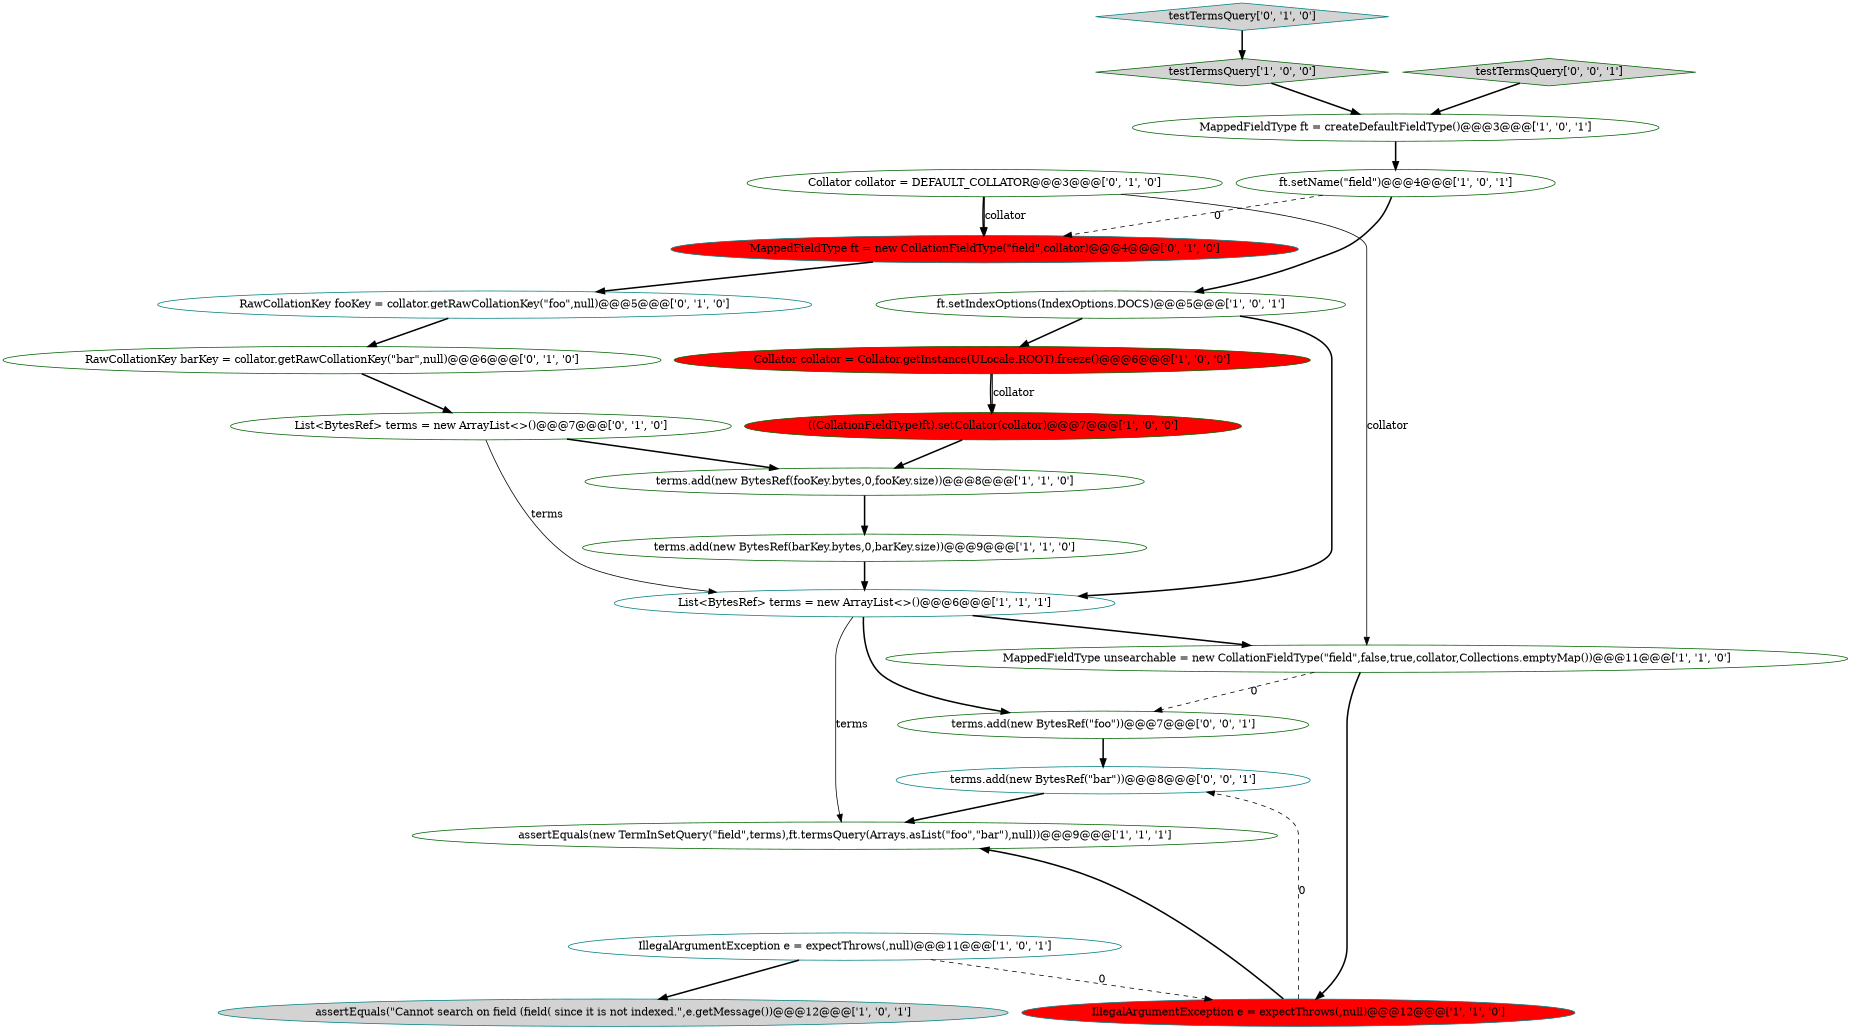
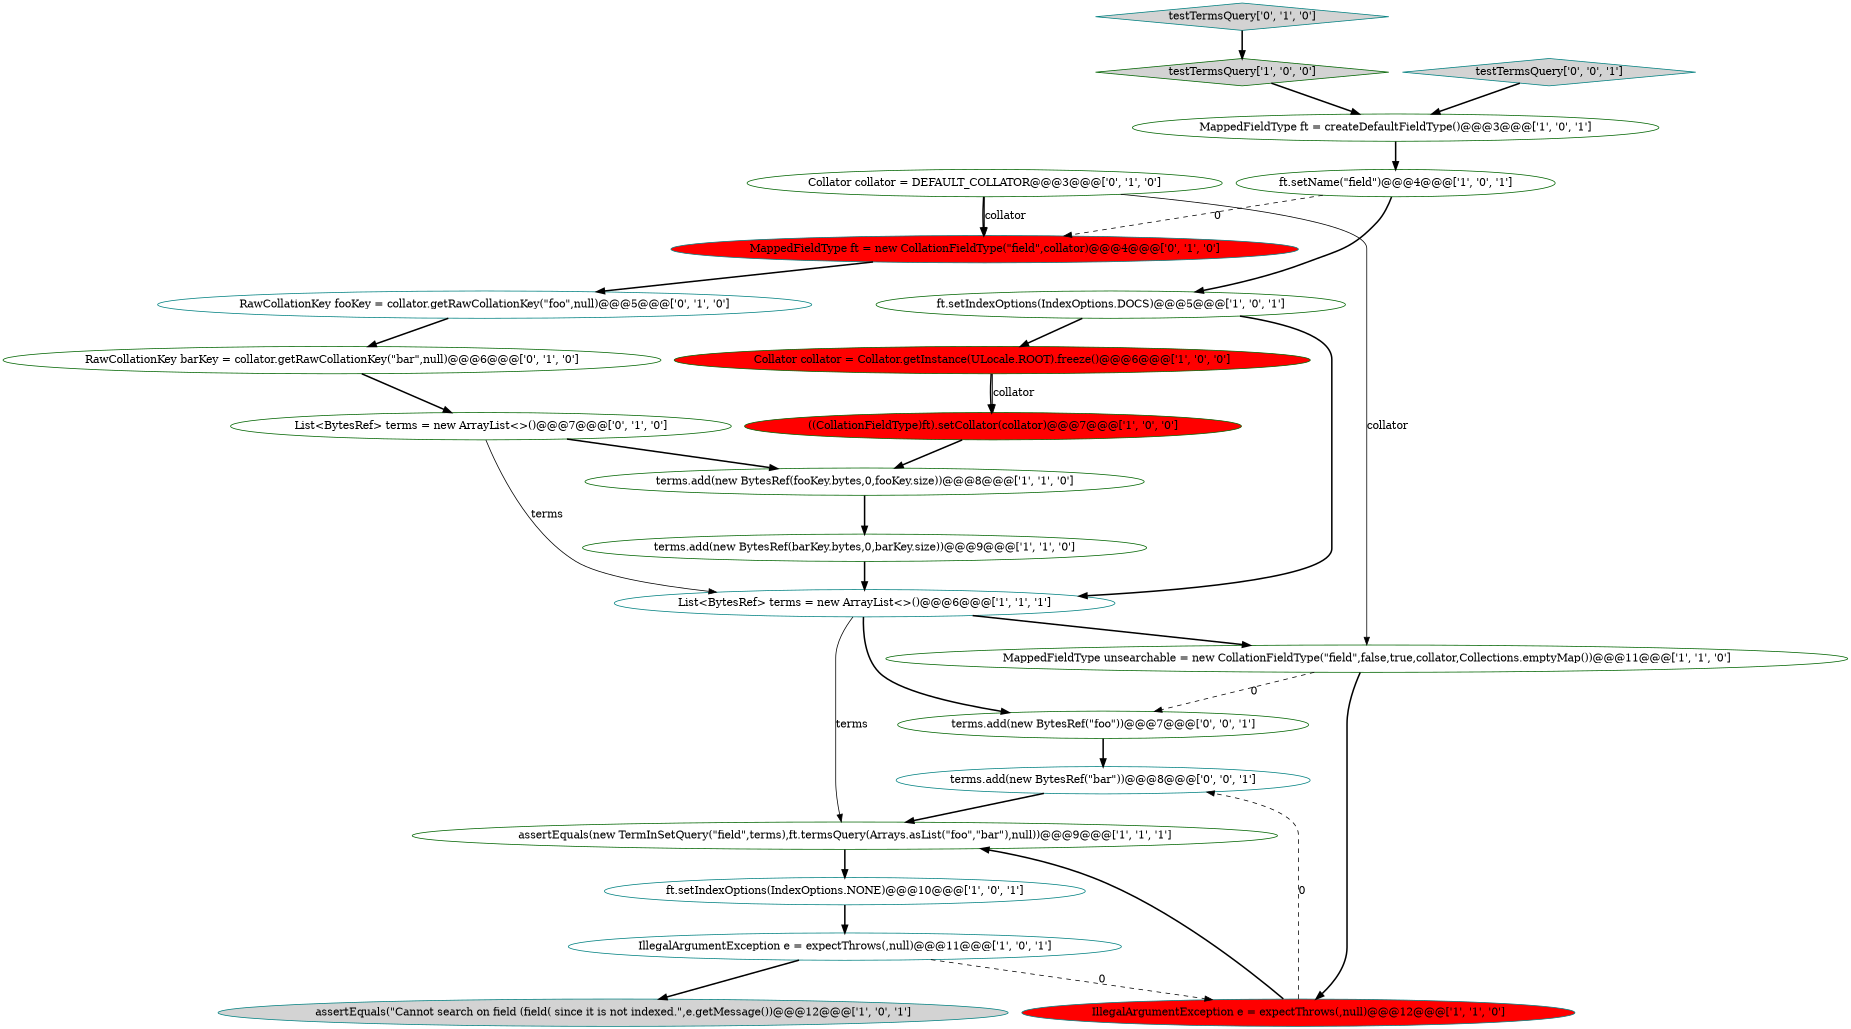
(1549, 72) -> (1549, 72)
none -> (845, 891)
